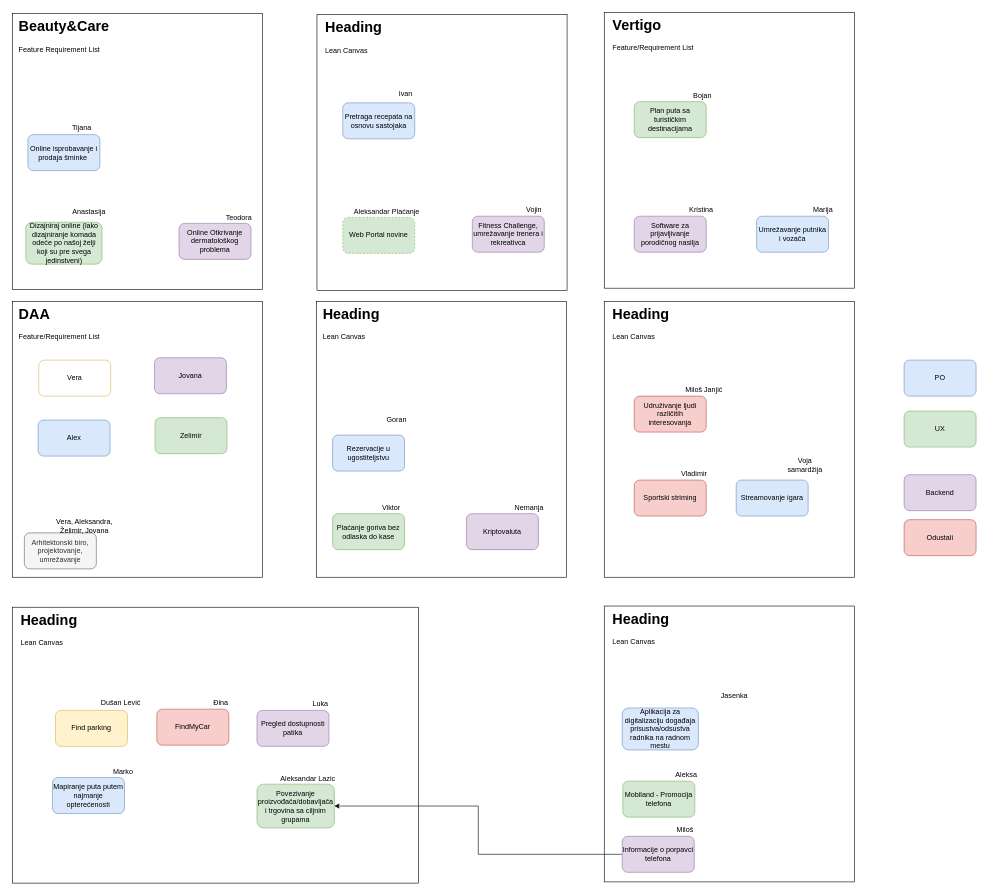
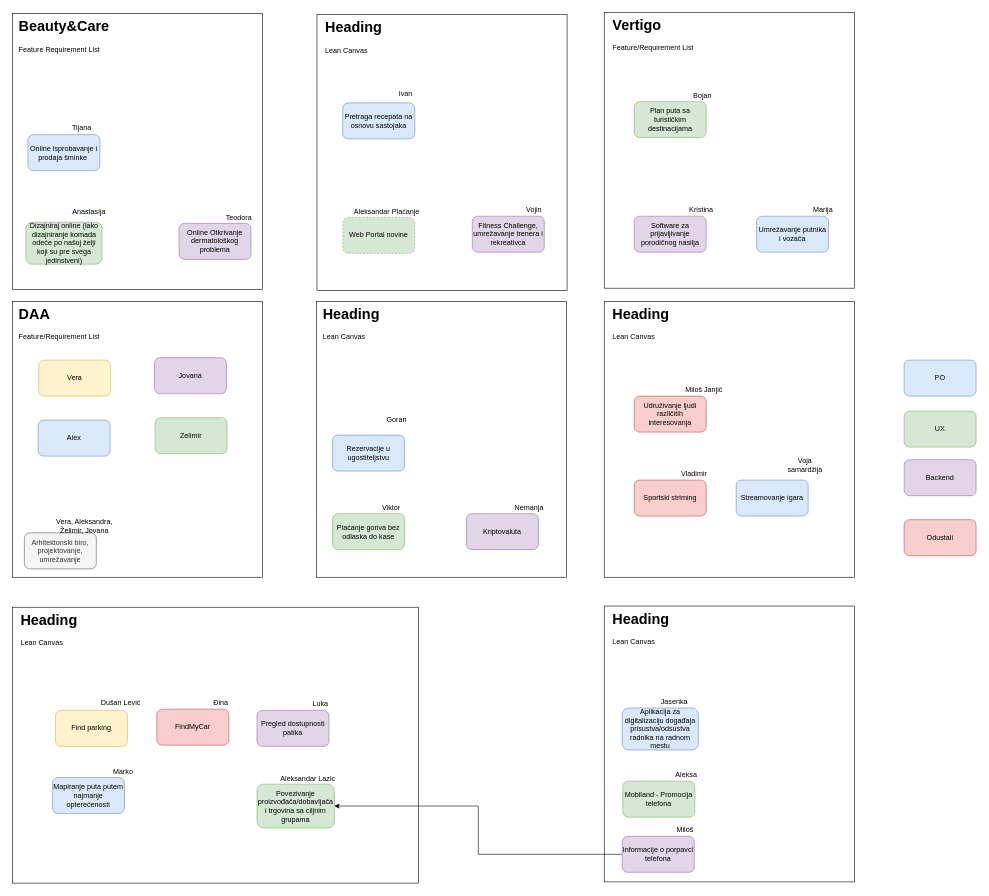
(75, 378) -> (75, 378)
(941, 493) -> (941, 478)
(734, 696) -> (674, 702)
